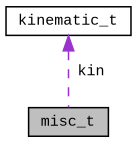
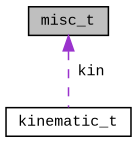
(69, 79) -> (69, 79)
